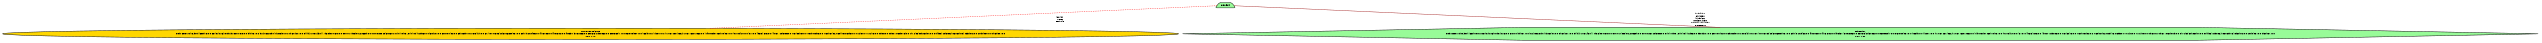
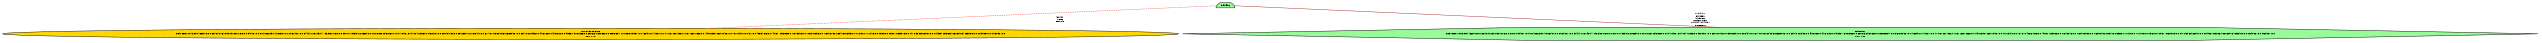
(1225, 5) -> (1225, 5)
